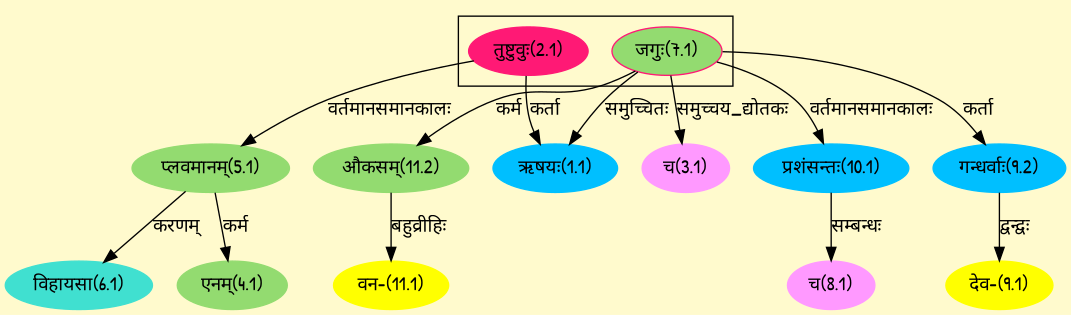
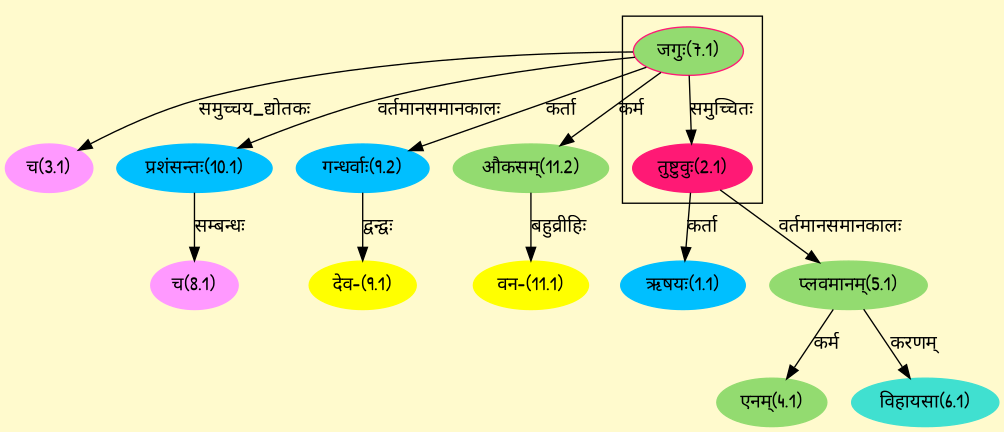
(605, 100) -> (690, 103)
